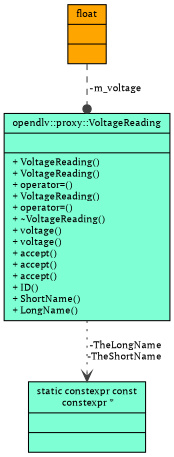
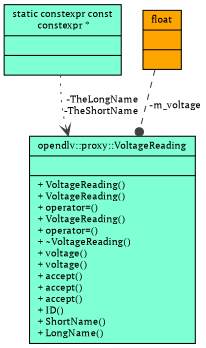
(87, 346) -> (61, 101)
